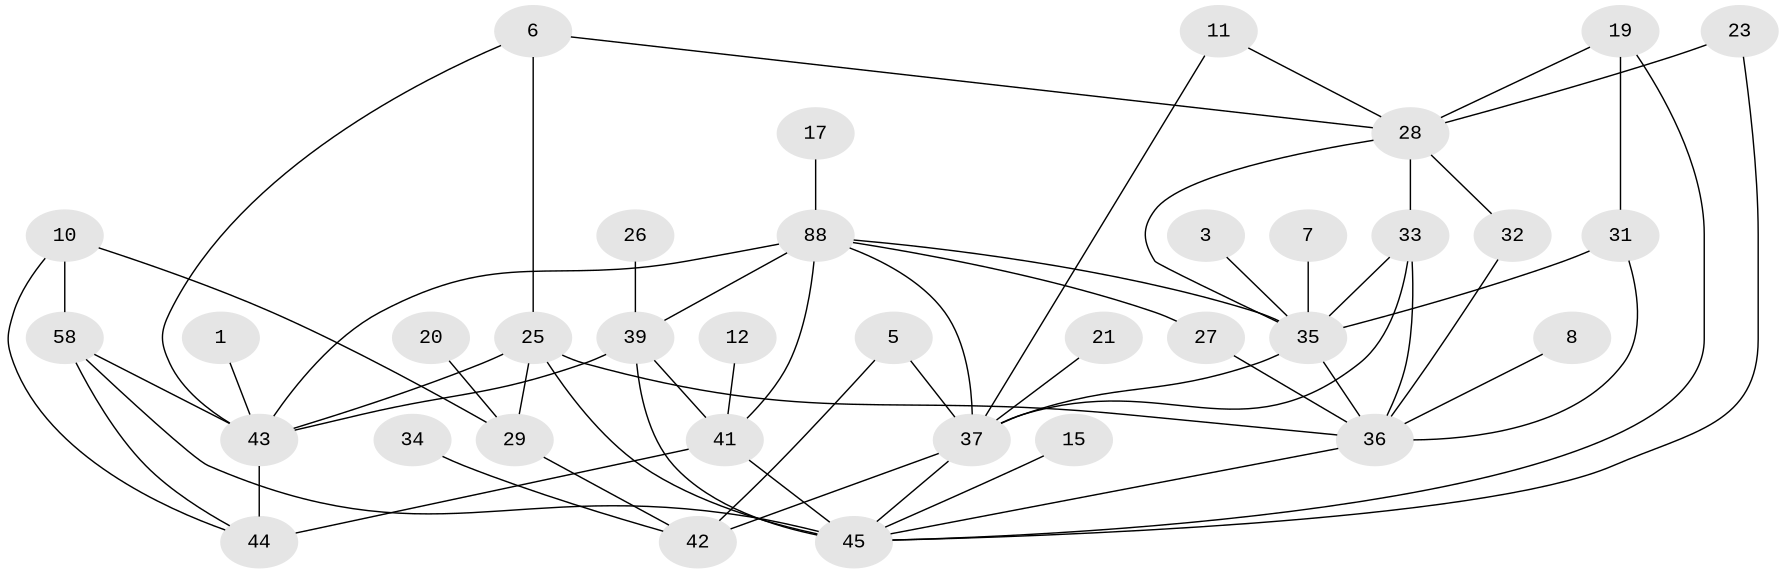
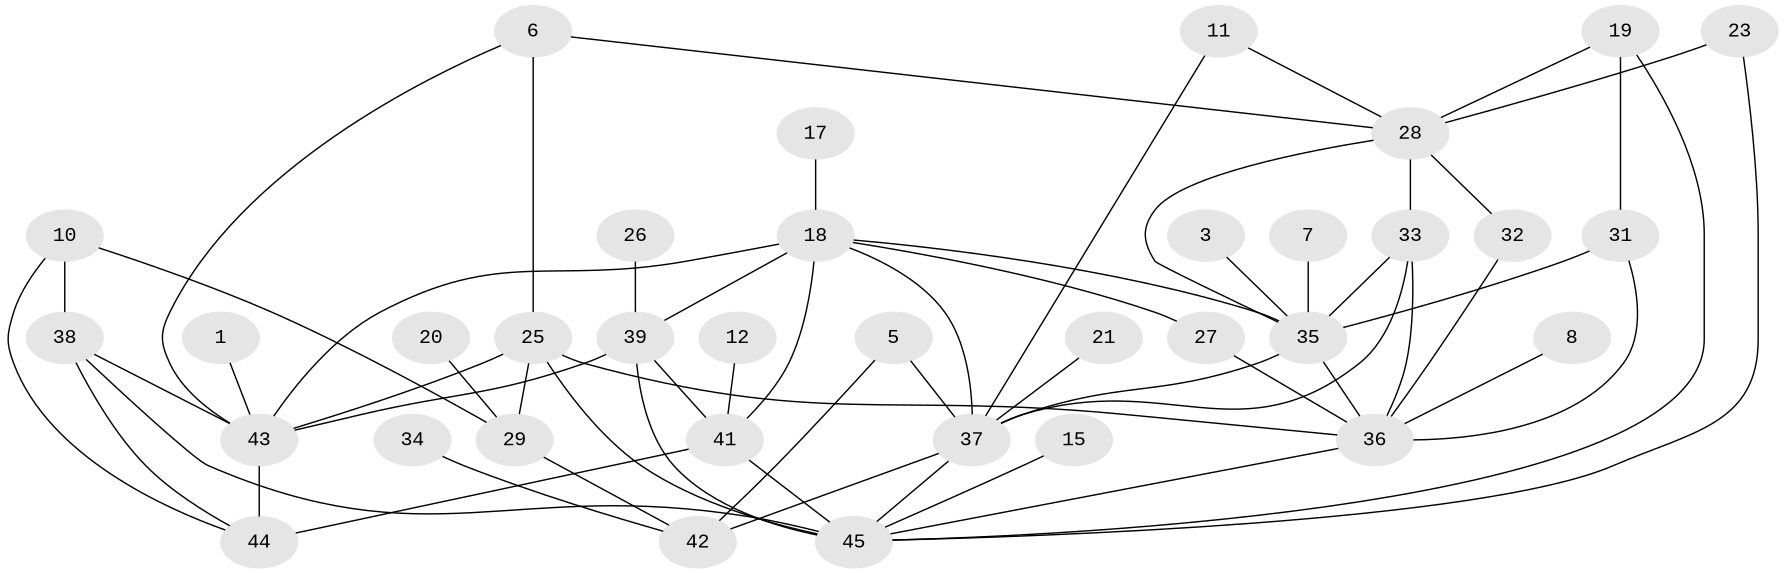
(816, 236) -> (816, 236)
(65, 338) -> (65, 338)
